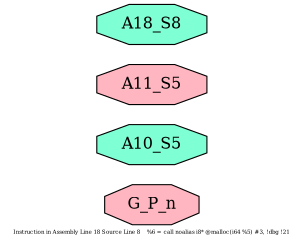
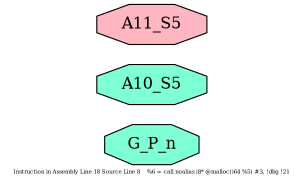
(152, 24) -> none
(152, 205) -> (152, 145)
